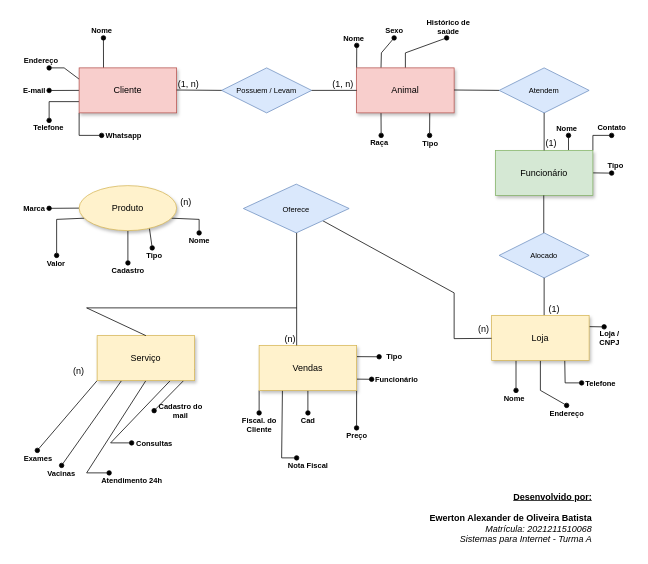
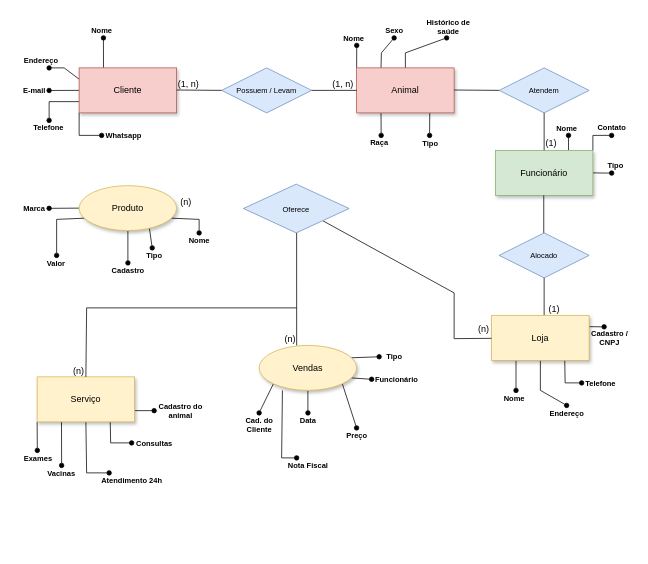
(610, 338) -> (610, 338)
(146, 358) -> (86, 399)
(308, 368) -> (308, 368)
(181, 411) -> (181, 411)
(308, 420) -> (308, 420)
(260, 425) -> (260, 425)
(507, 518) -> none
